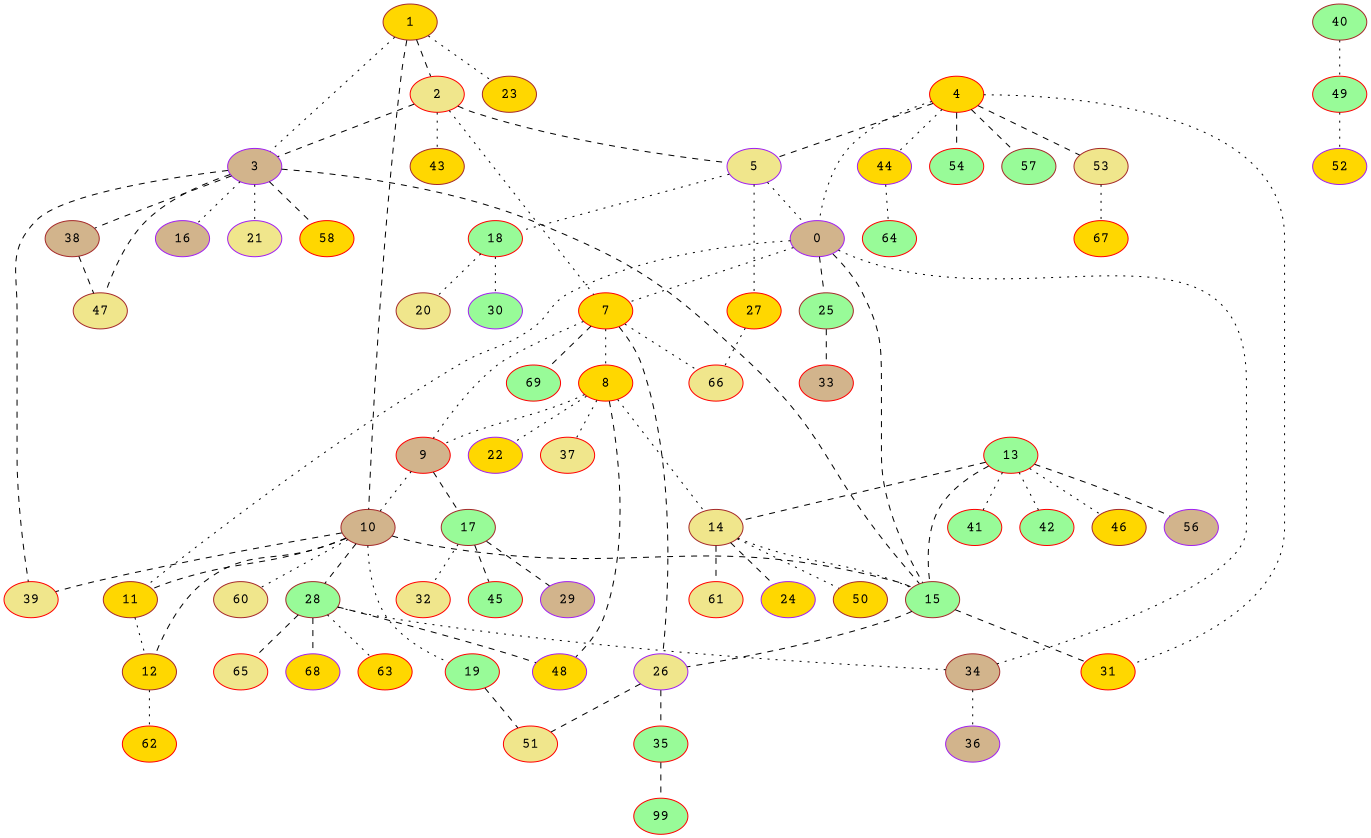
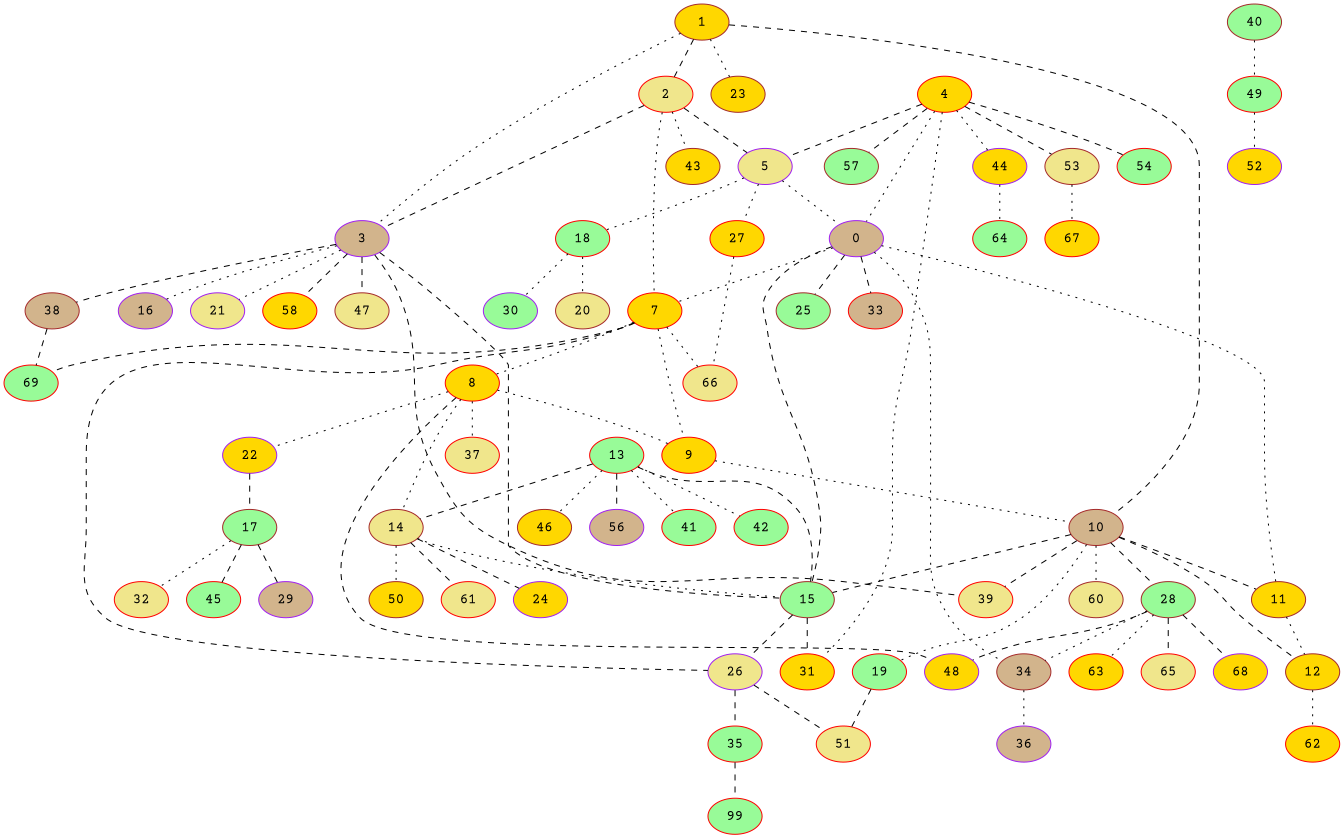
(86, 275) -> (42, 347)
(826, 347) -> (866, 275)
(423, 455) -> (689, 455)
(446, 491) -> (250, 491)
